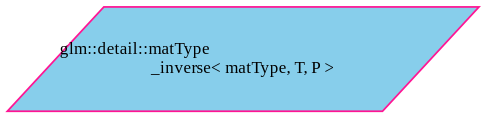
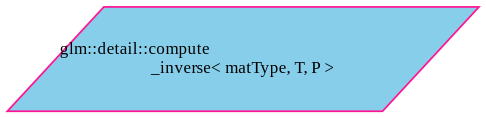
(243, 59) -> (243, 59)
